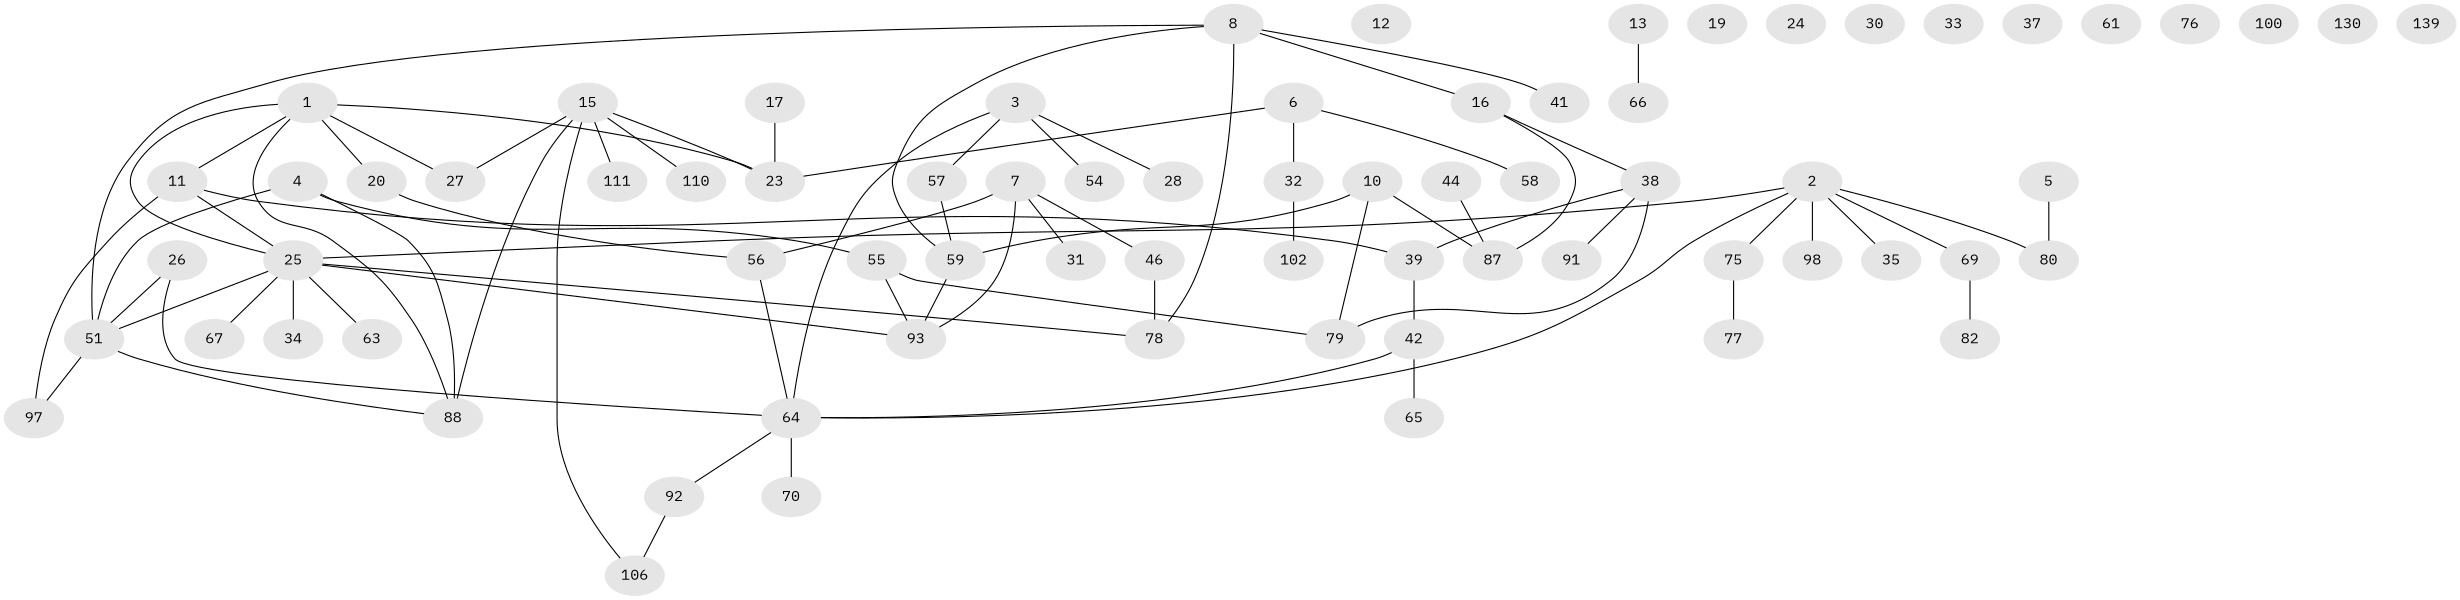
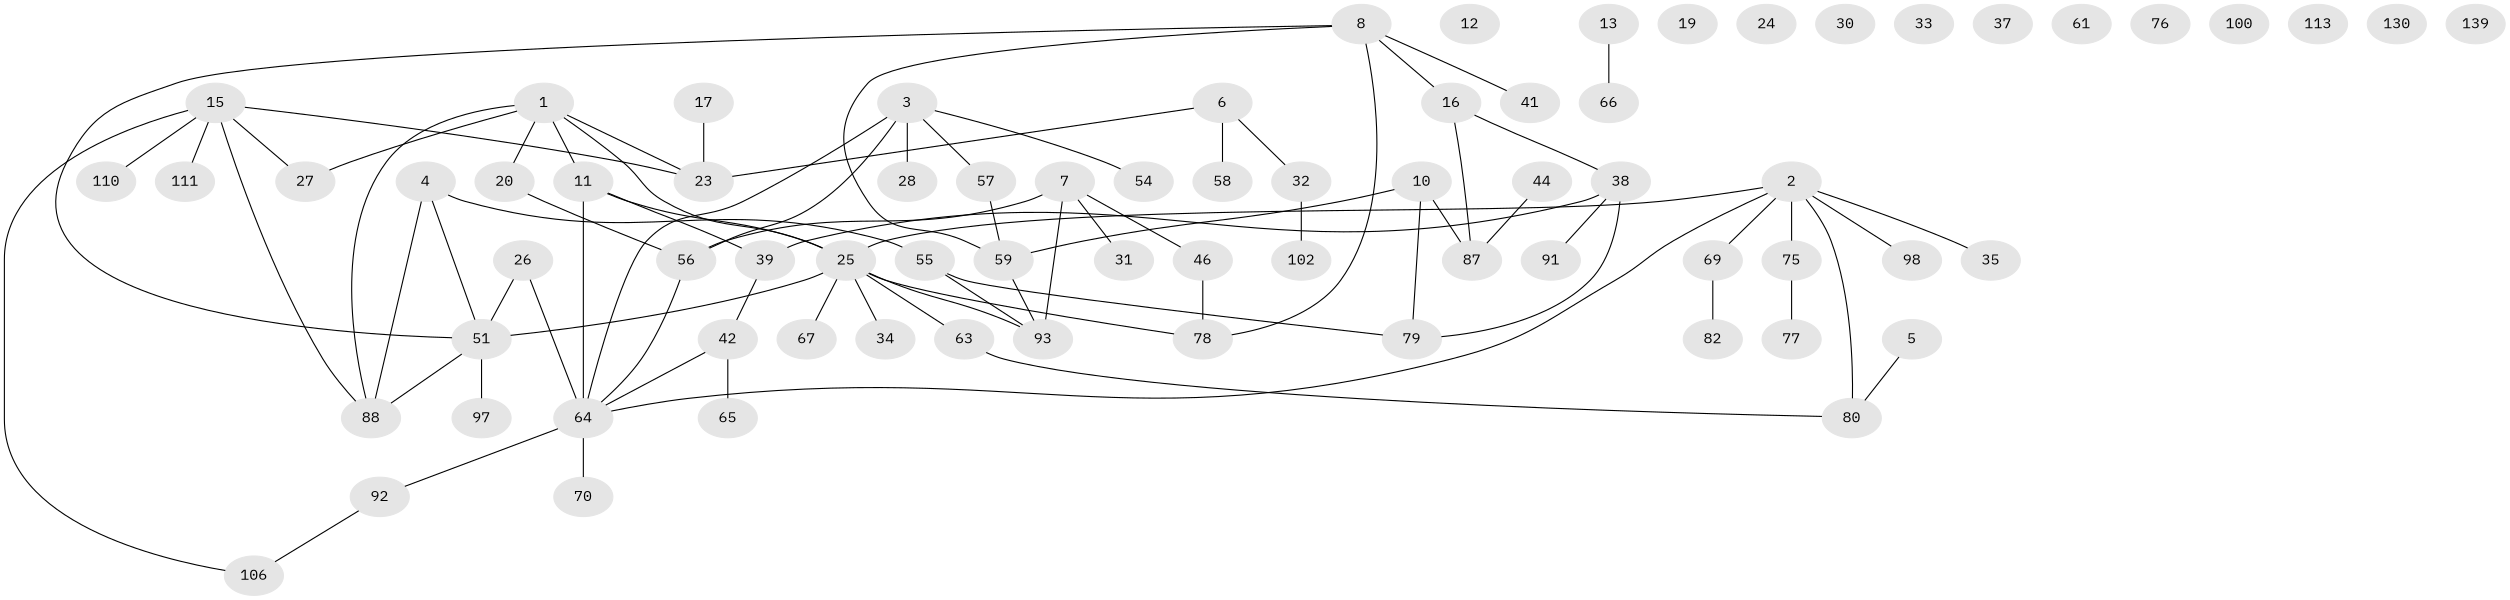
none -> (2318, 24)
none -> (816, 204)
(73, 283) -> (583, 300)
none -> (1402, 401)
